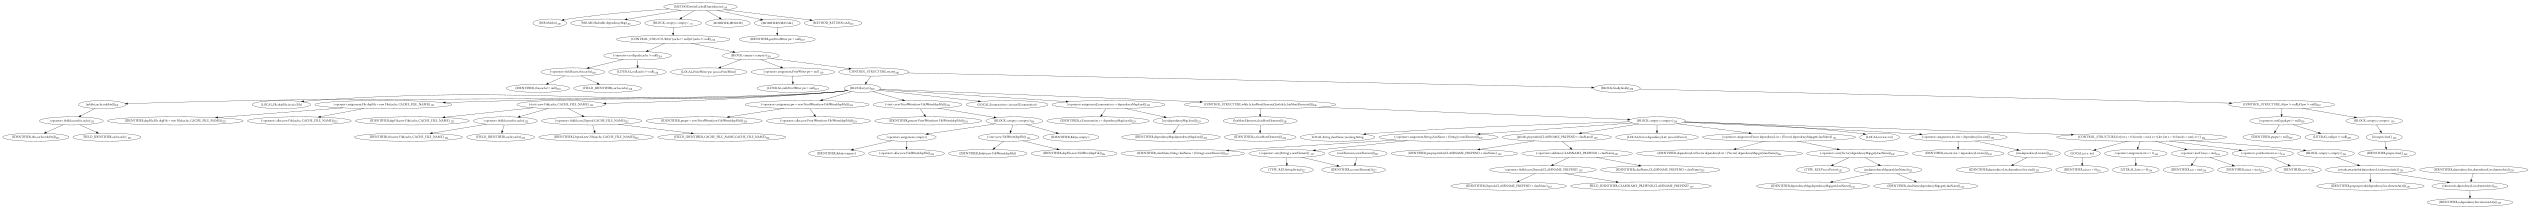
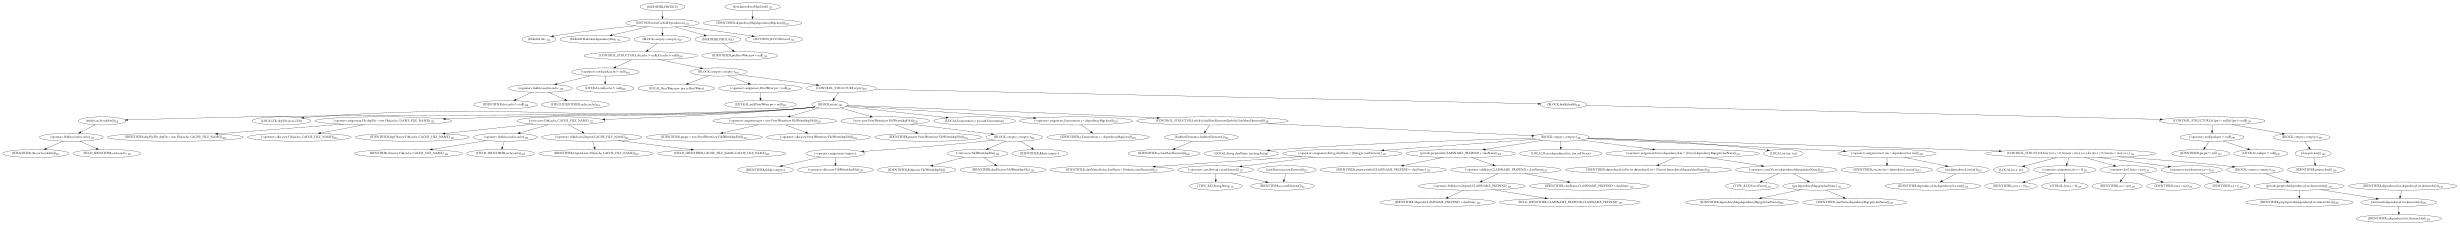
(713, 14) -> (662, 14)
(1145, 113) -> none
(2082, 161) -> (2039, 178)
